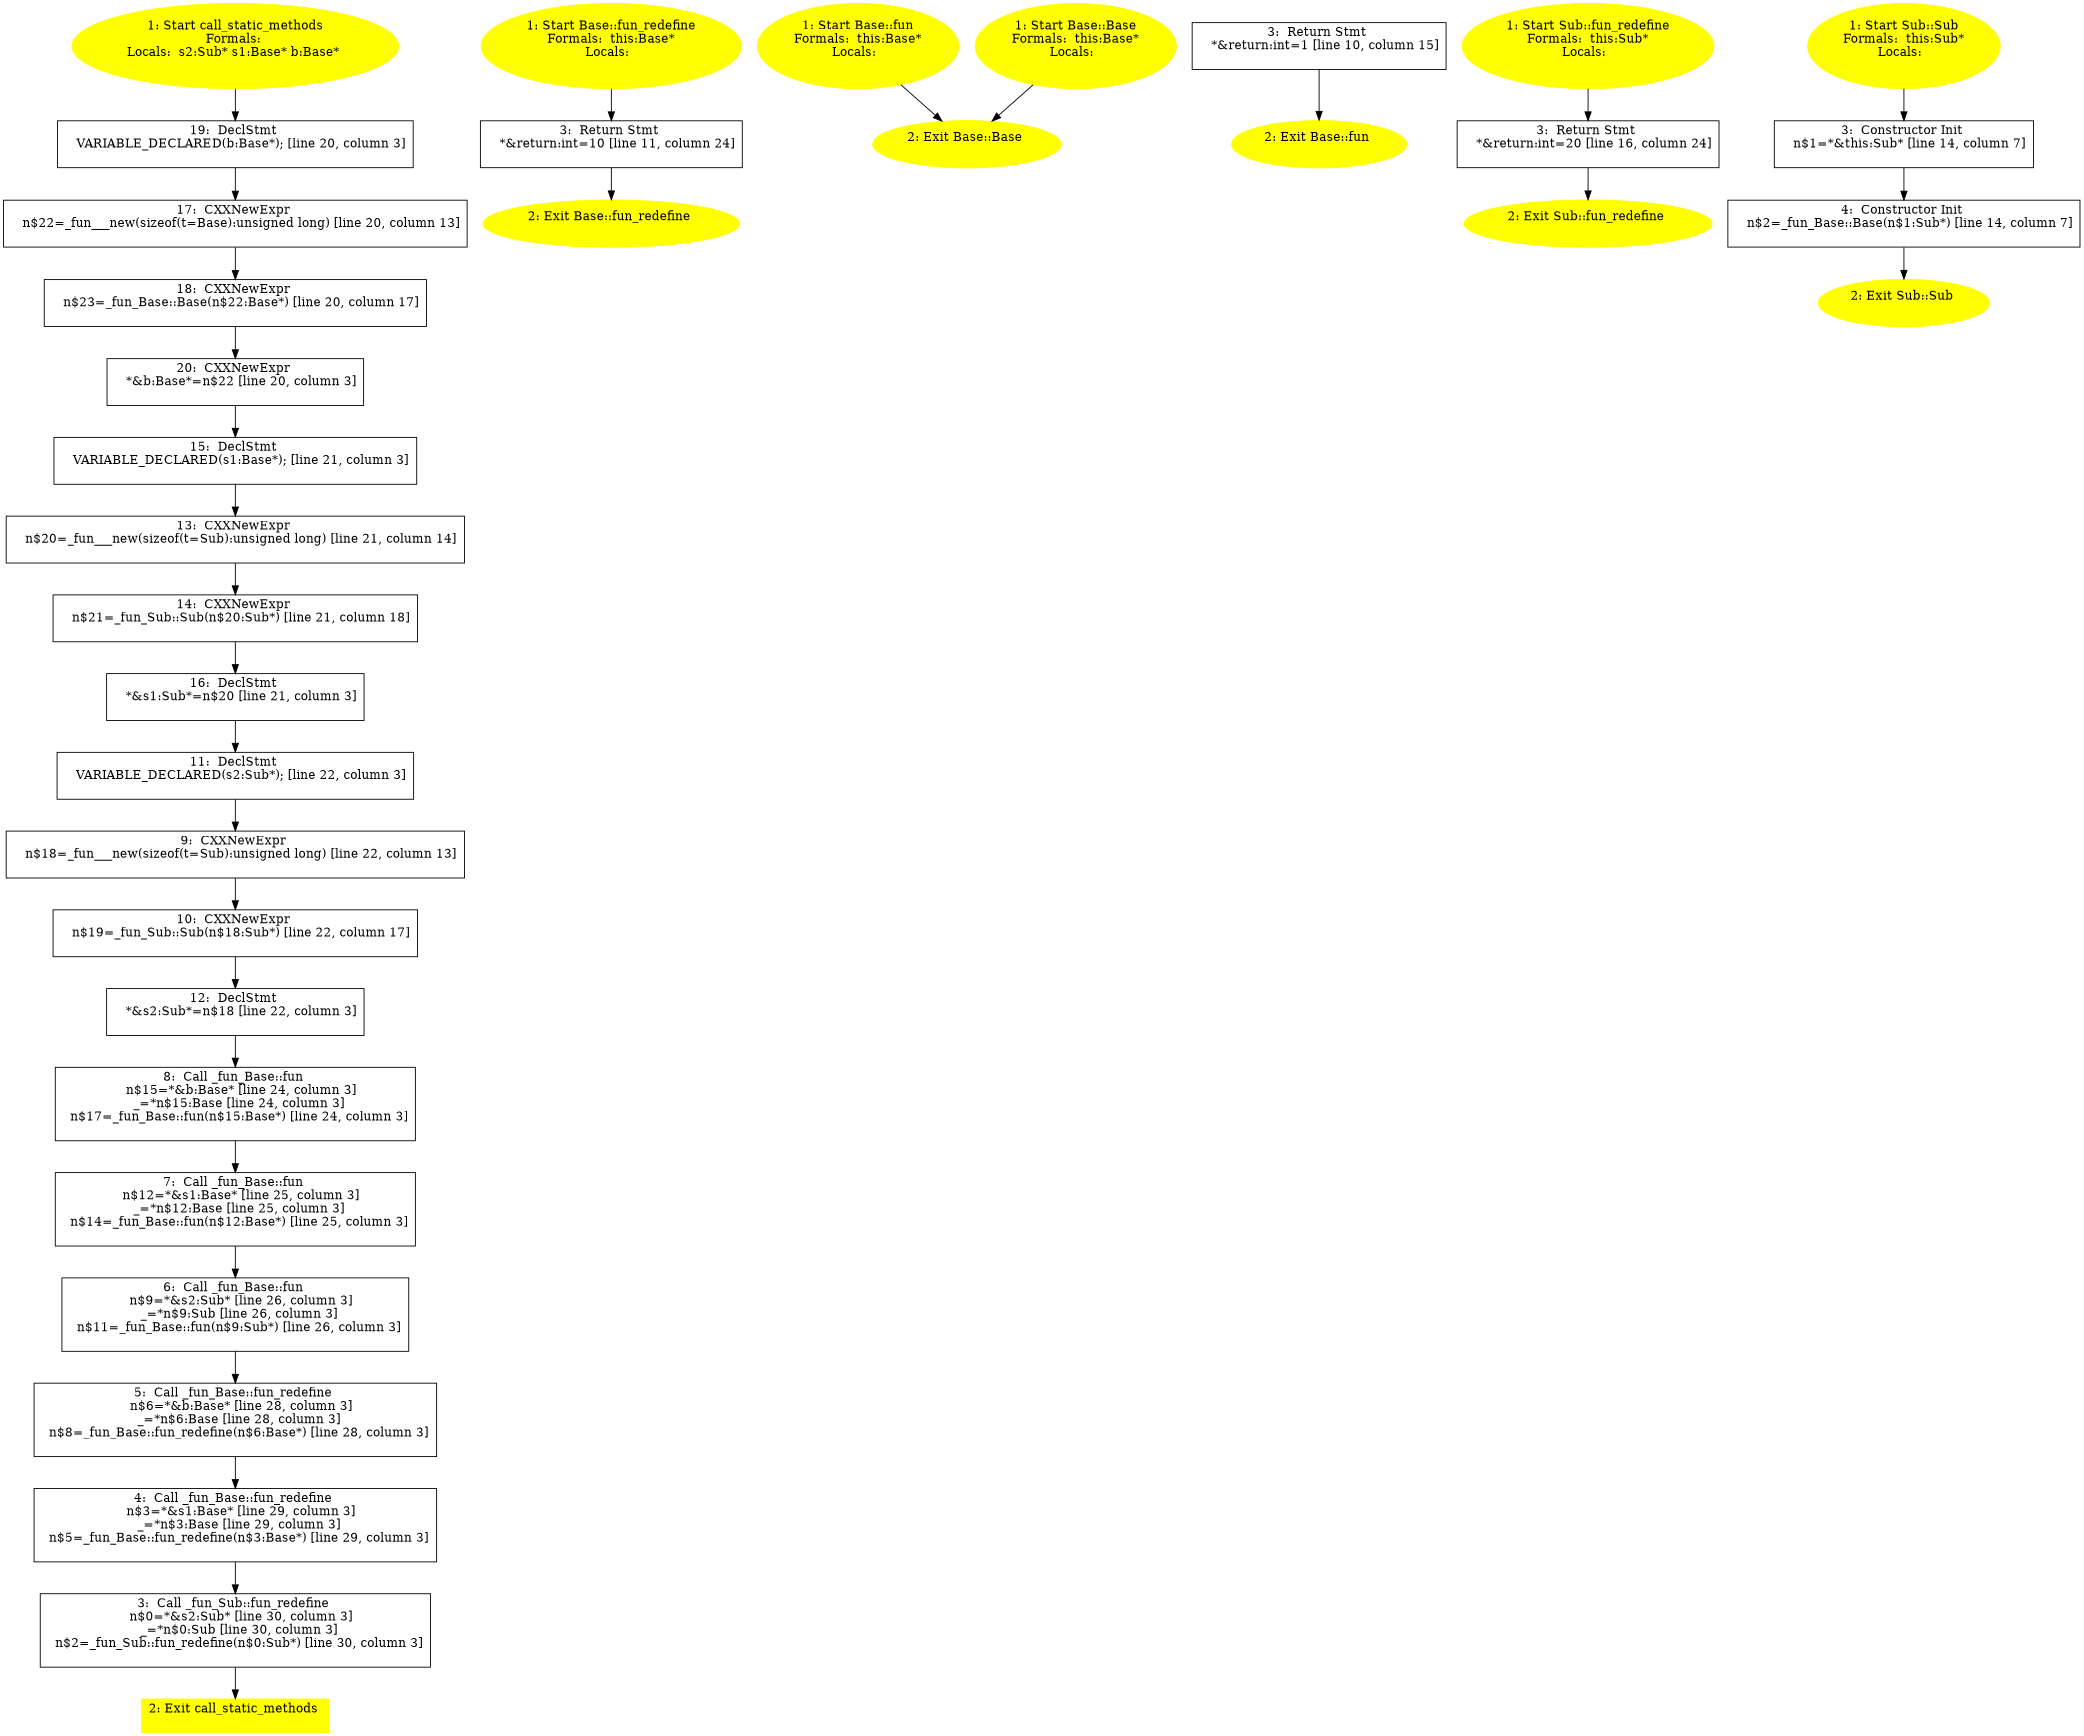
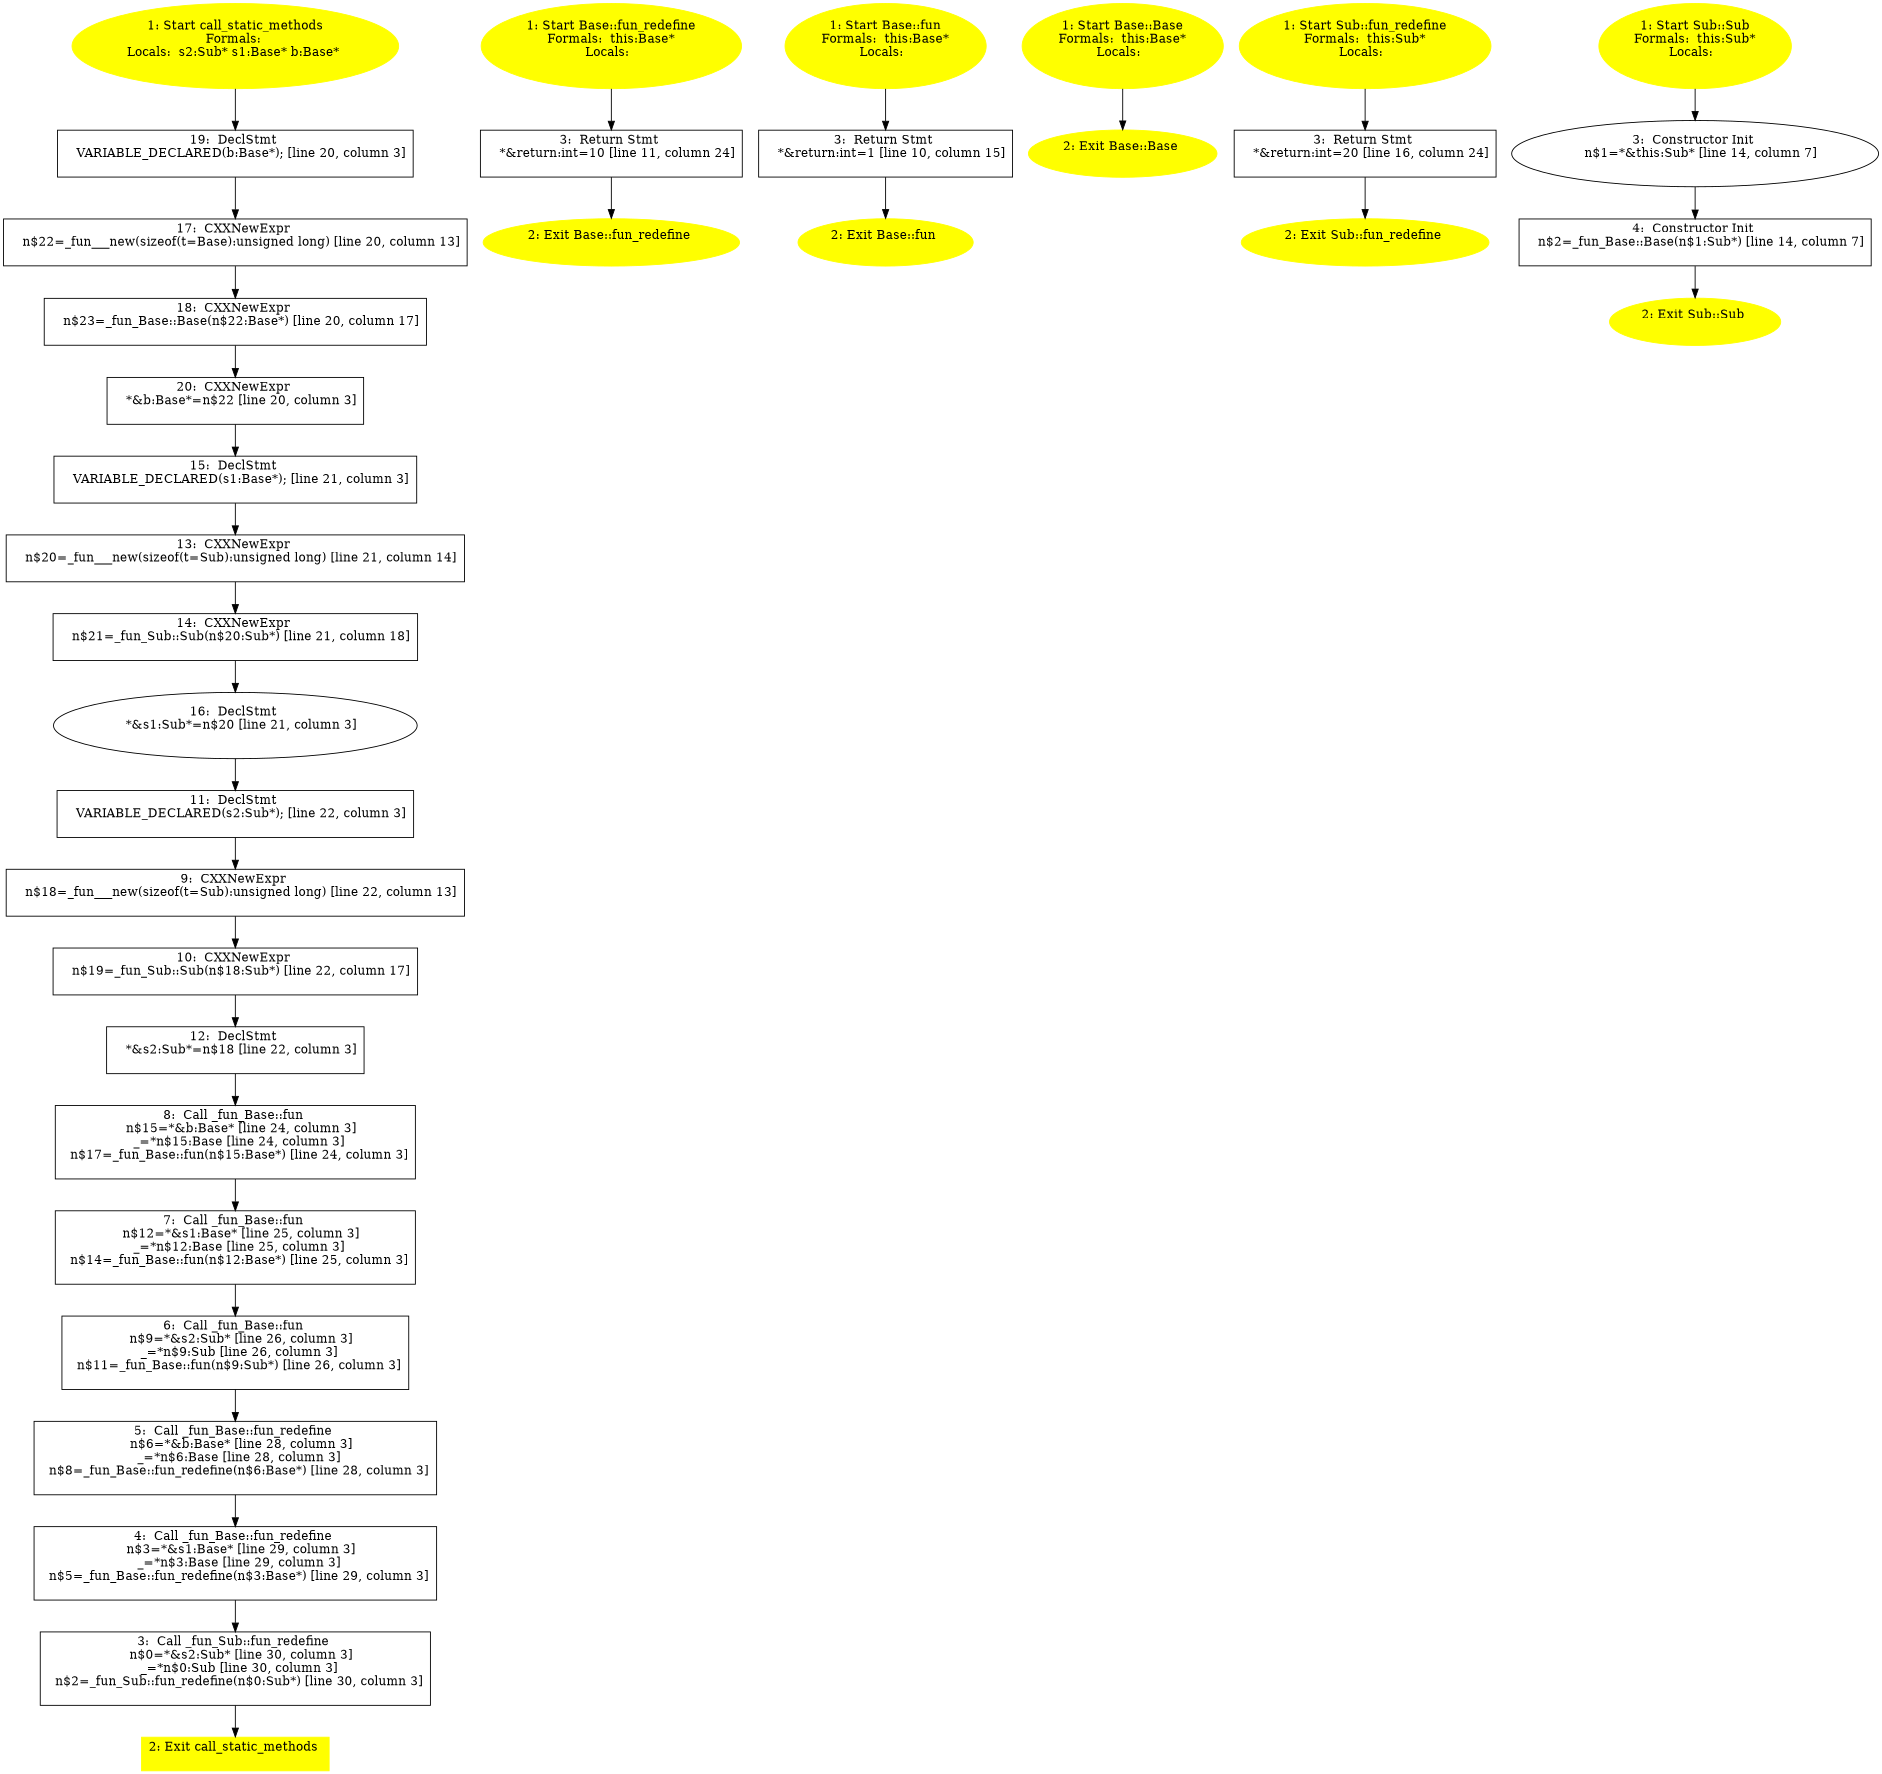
(918, 100) -> (886, 105)
(1904, 144) -> (1695, 154)
(235, 697) -> (235, 726)
